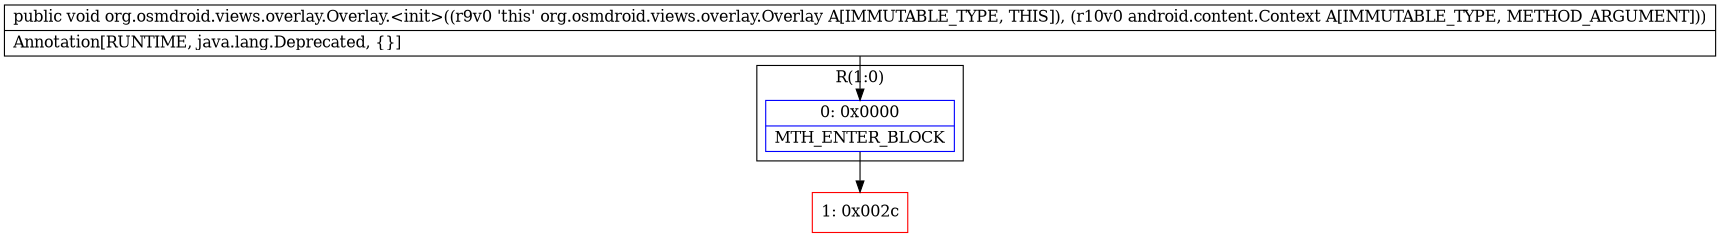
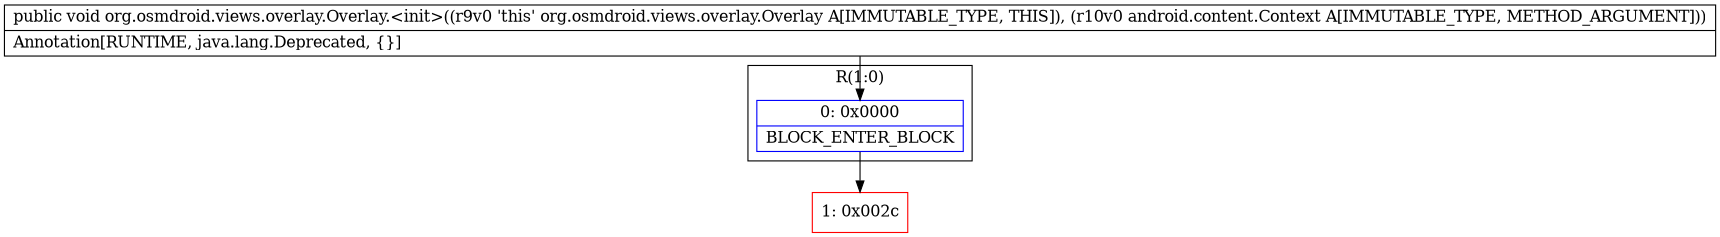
(860, 138) -> (860, 138)
